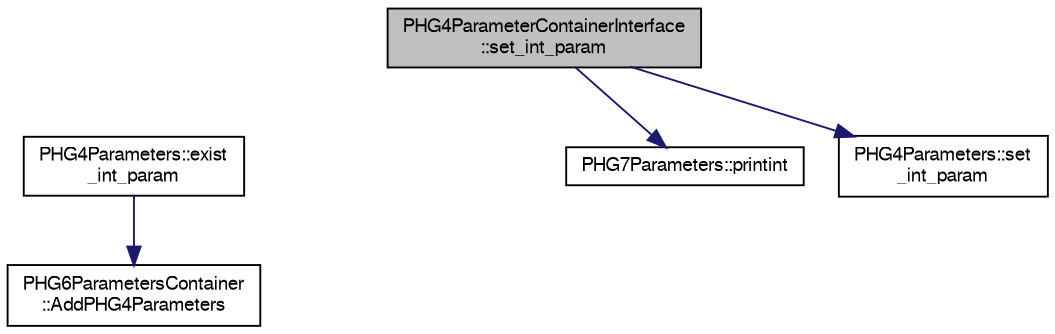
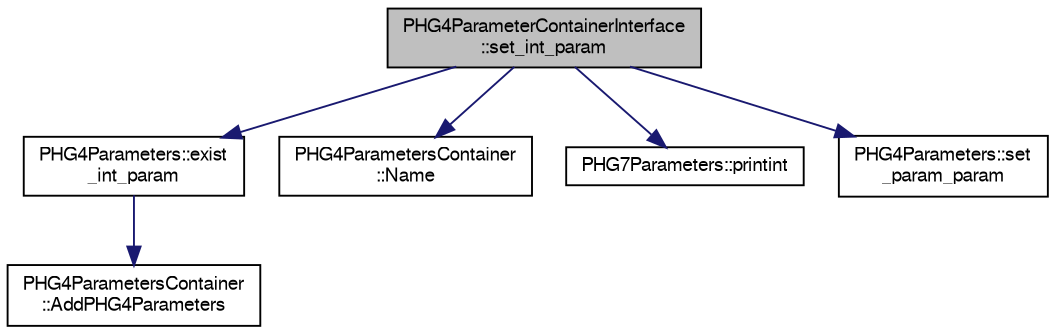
none -> (348, 99)
none -> (406, 166)
(943, 166) -> (943, 166)
(134, 295) -> (134, 295)
